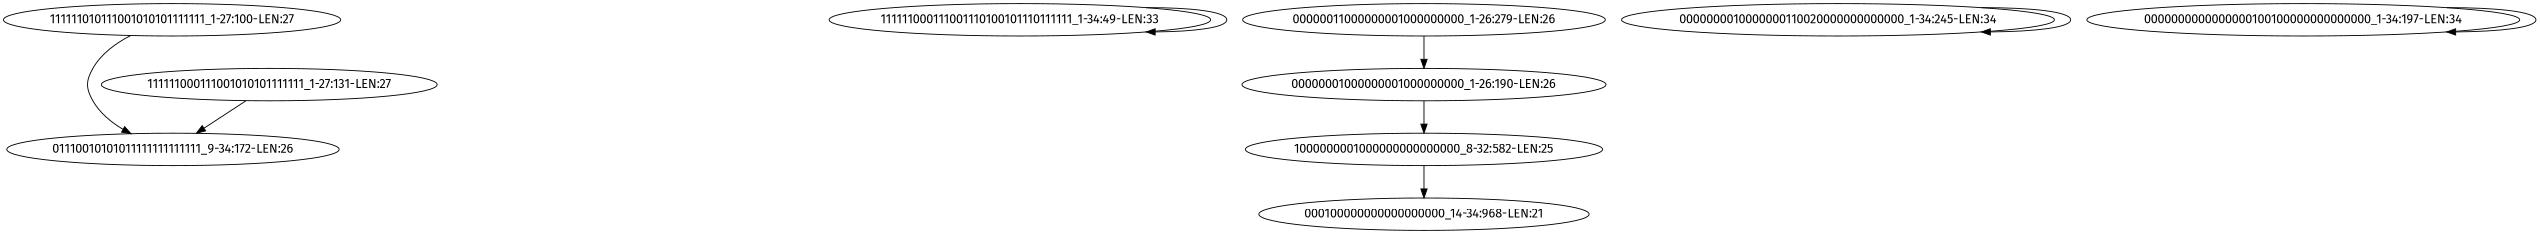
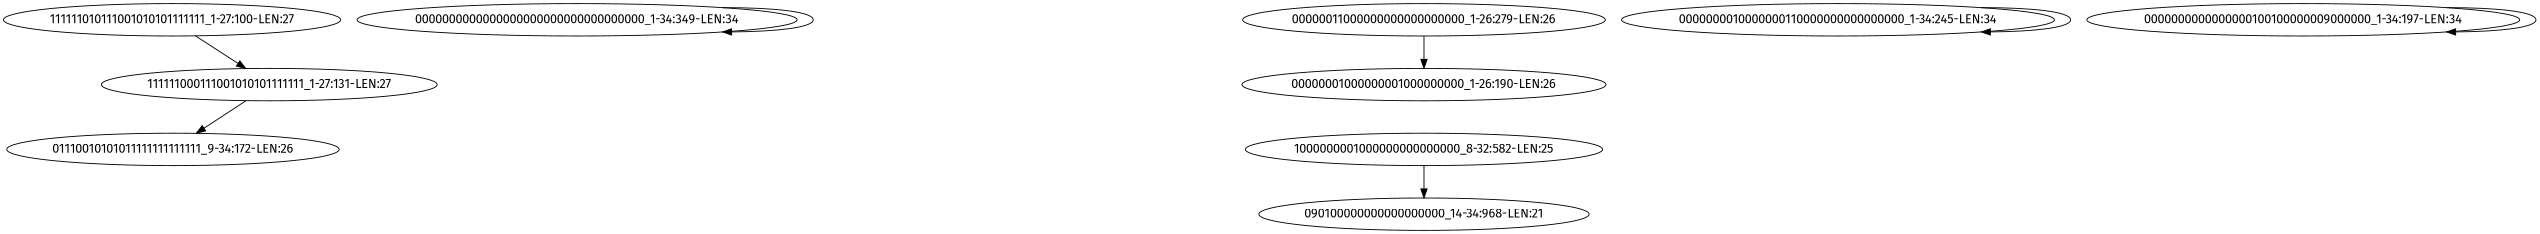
none -> (577, 20)
(1020, 20) -> none
(1424, 20) -> (1424, 20)
(1838, 20) -> (1838, 20)
(2303, 20) -> (2303, 20)
(88, 80) -> (217, 50)
(1424, 113) -> none
(1424, 214) -> (1424, 214)
